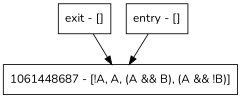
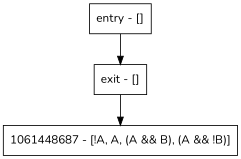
(141, 46) -> (120, 45)
